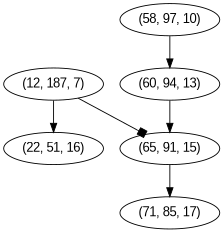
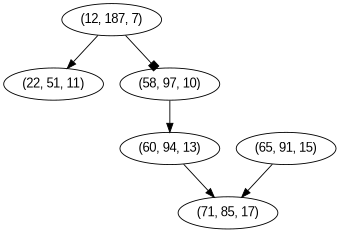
(170, 112) -> (196, 177)
(108, 114) -> (138, 49)
(54, 148) -> (54, 84)
